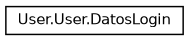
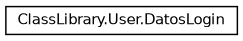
(95, 21) -> (122, 21)
